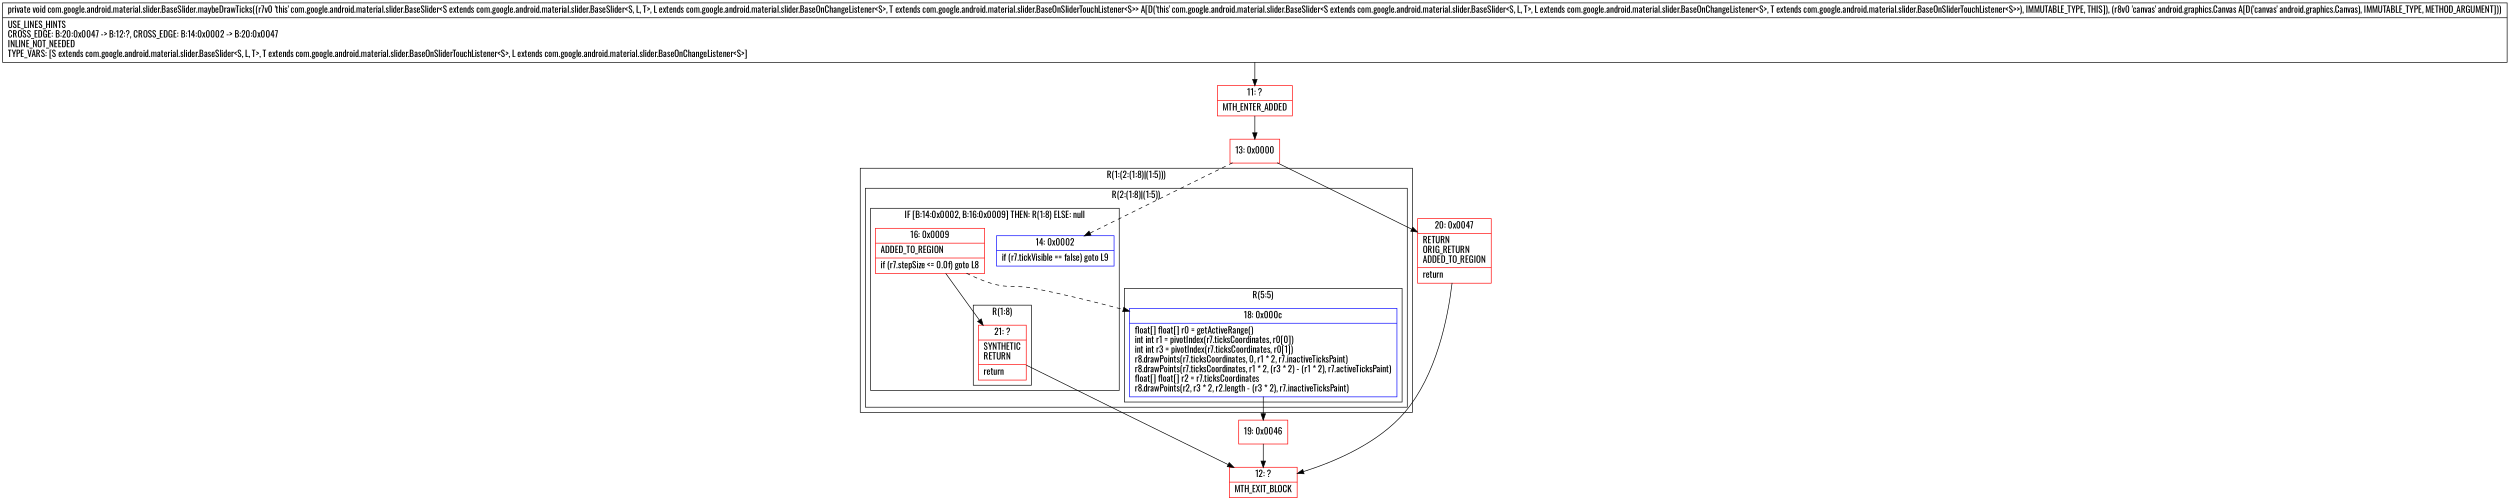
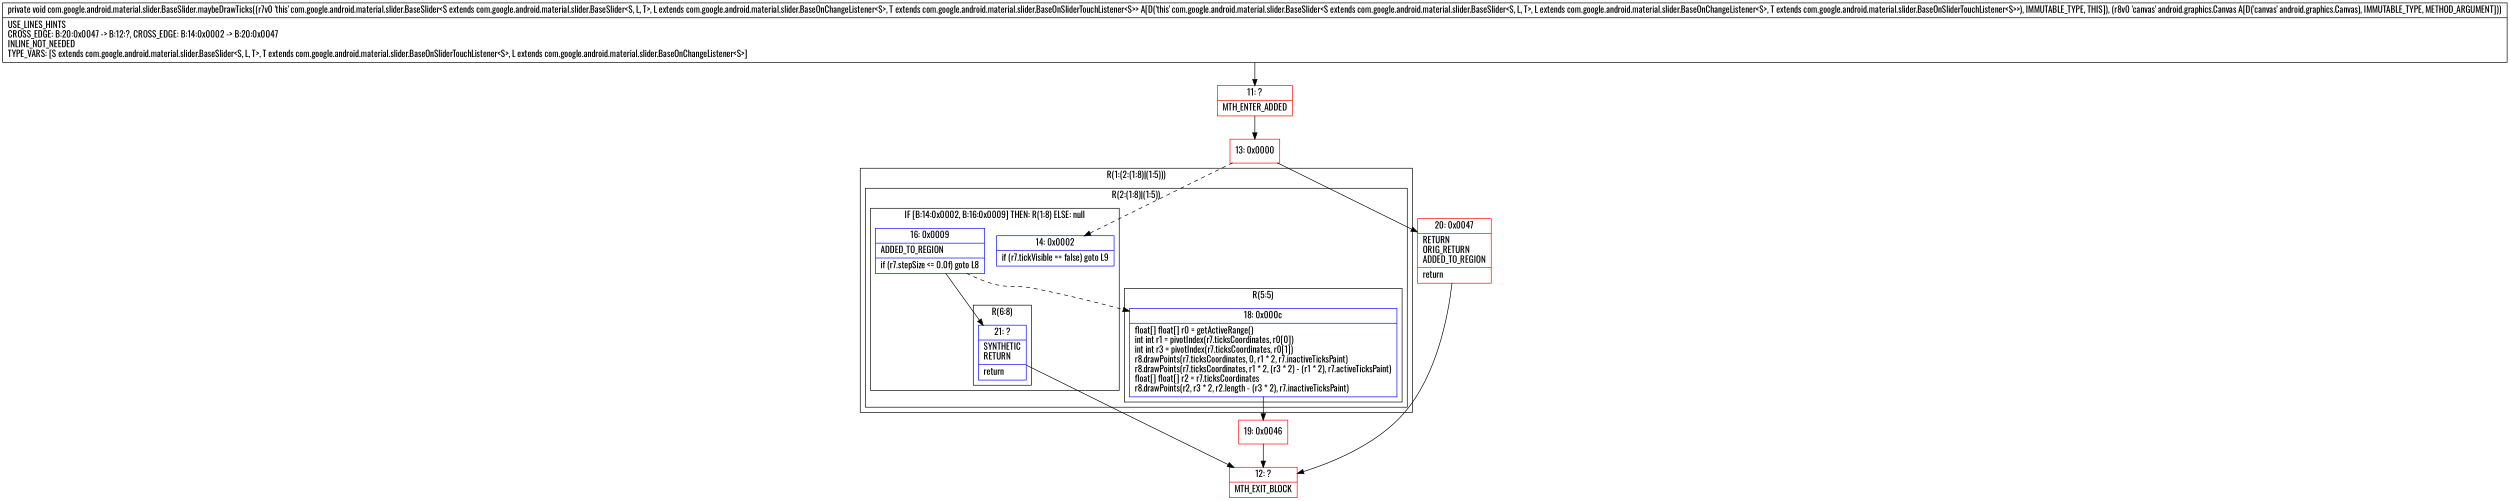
(930, 251) -> (930, 251)
(1002, 313) -> (1002, 313)
(1002, 353) -> (1002, 353)
